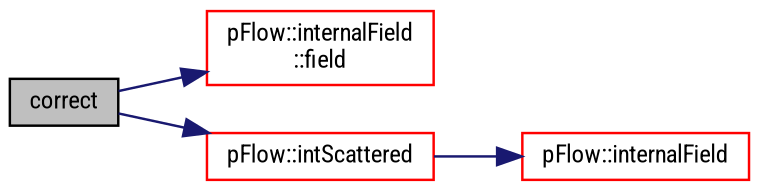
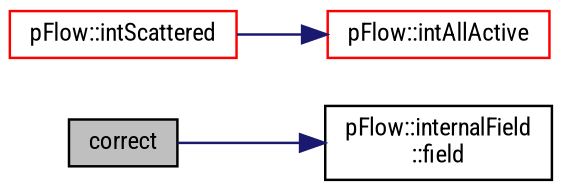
(320, 48) -> (439, 143)
(152, 121) -> none
(636, 156) -> (439, 34)
